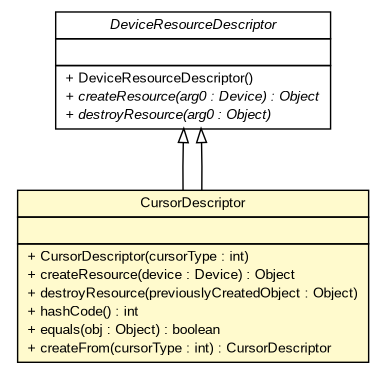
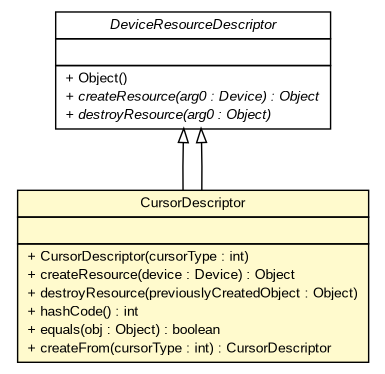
(159, 78) -> (97, 78)
